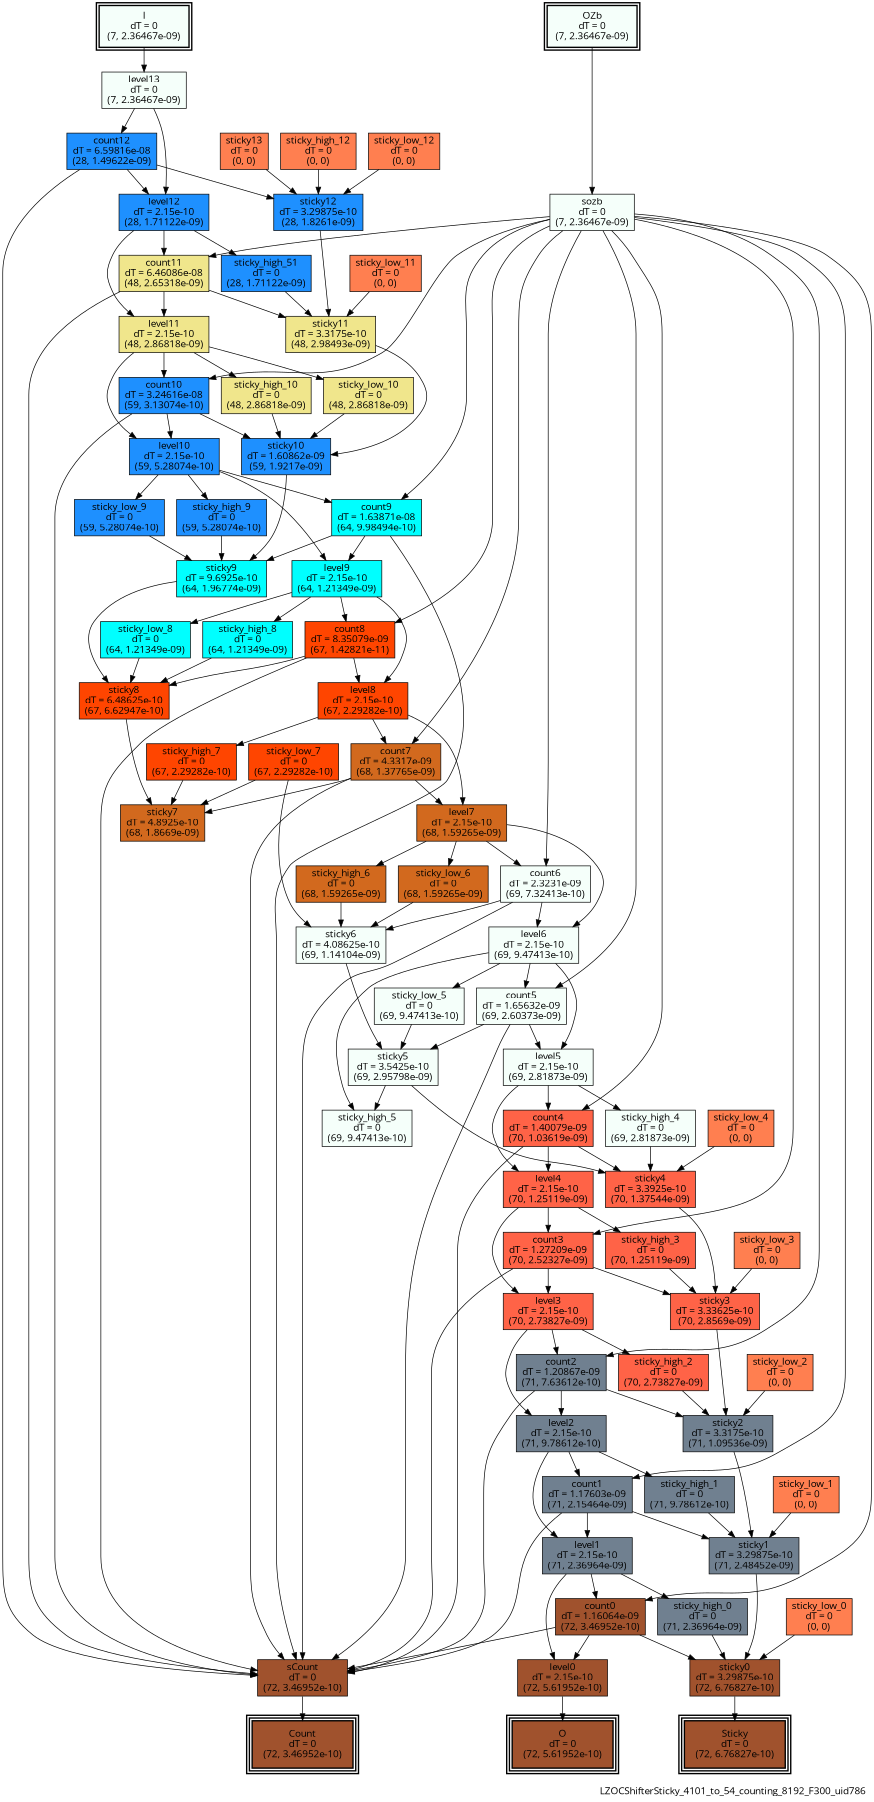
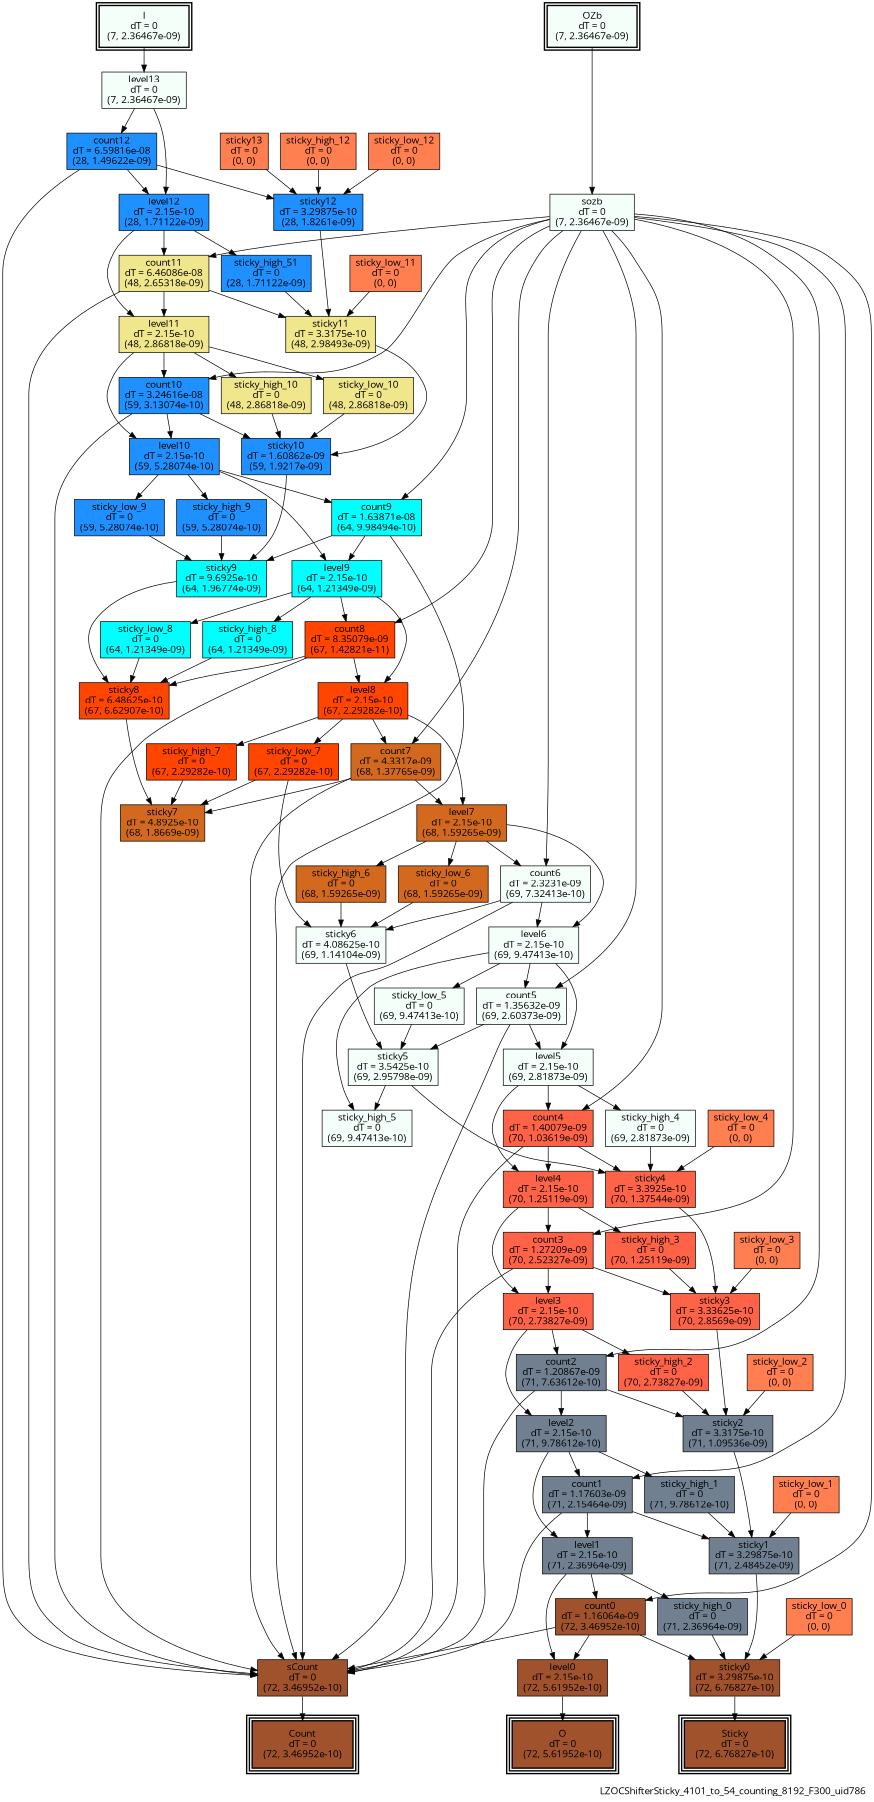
(124, 701) -> (124, 701)
none -> (331, 729)
(521, 1006) -> (521, 1006)
